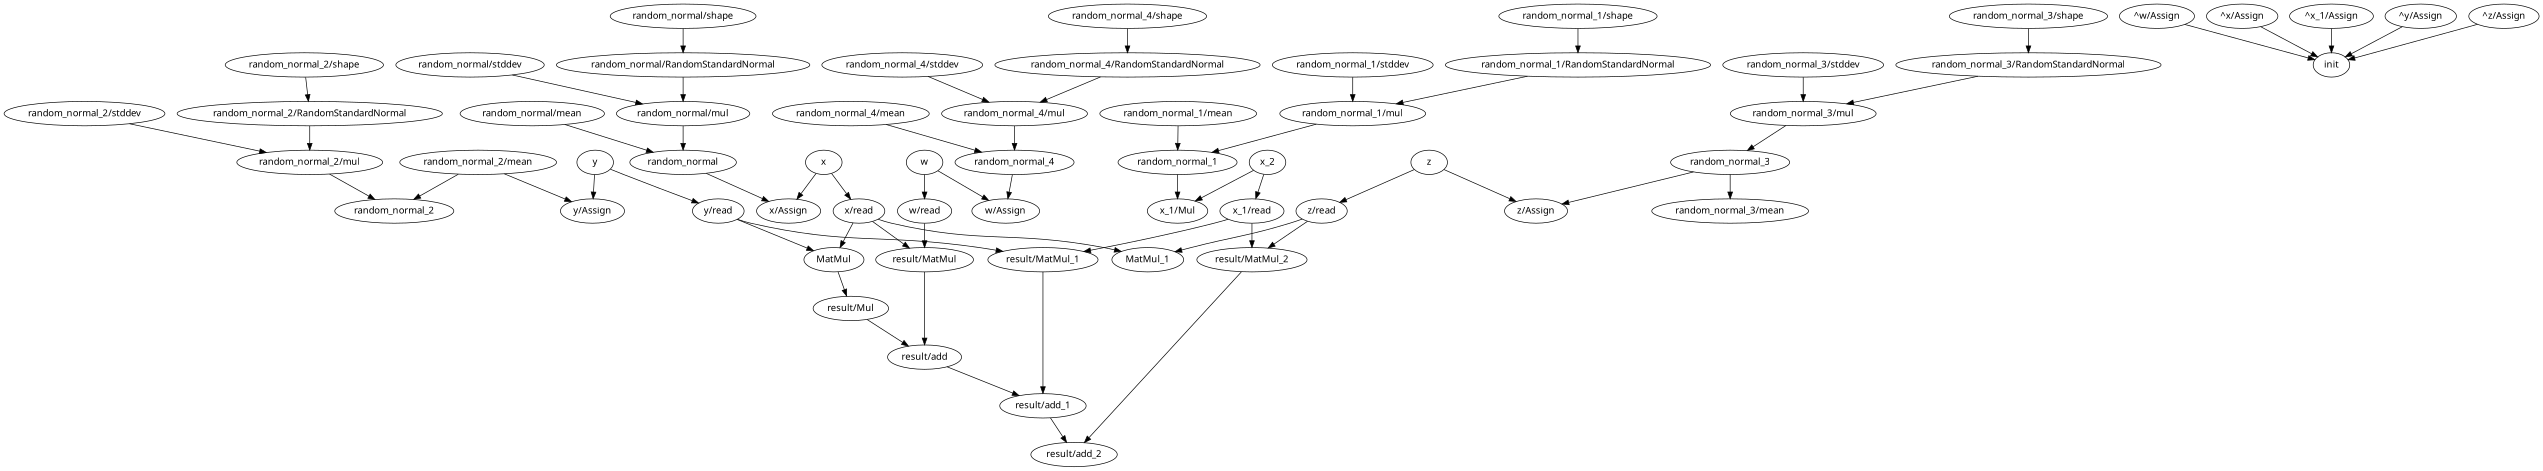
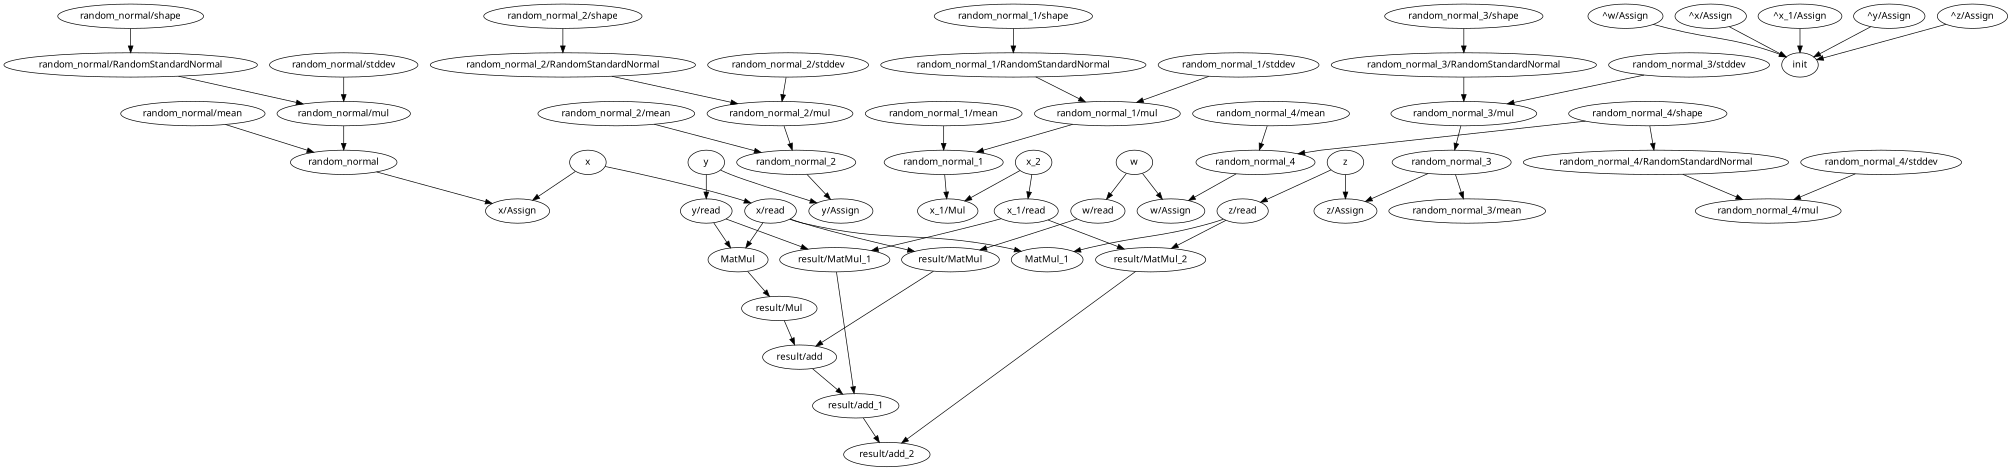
(1015, 135) -> (1445, 137)
(535, 186) -> (816, 184)
